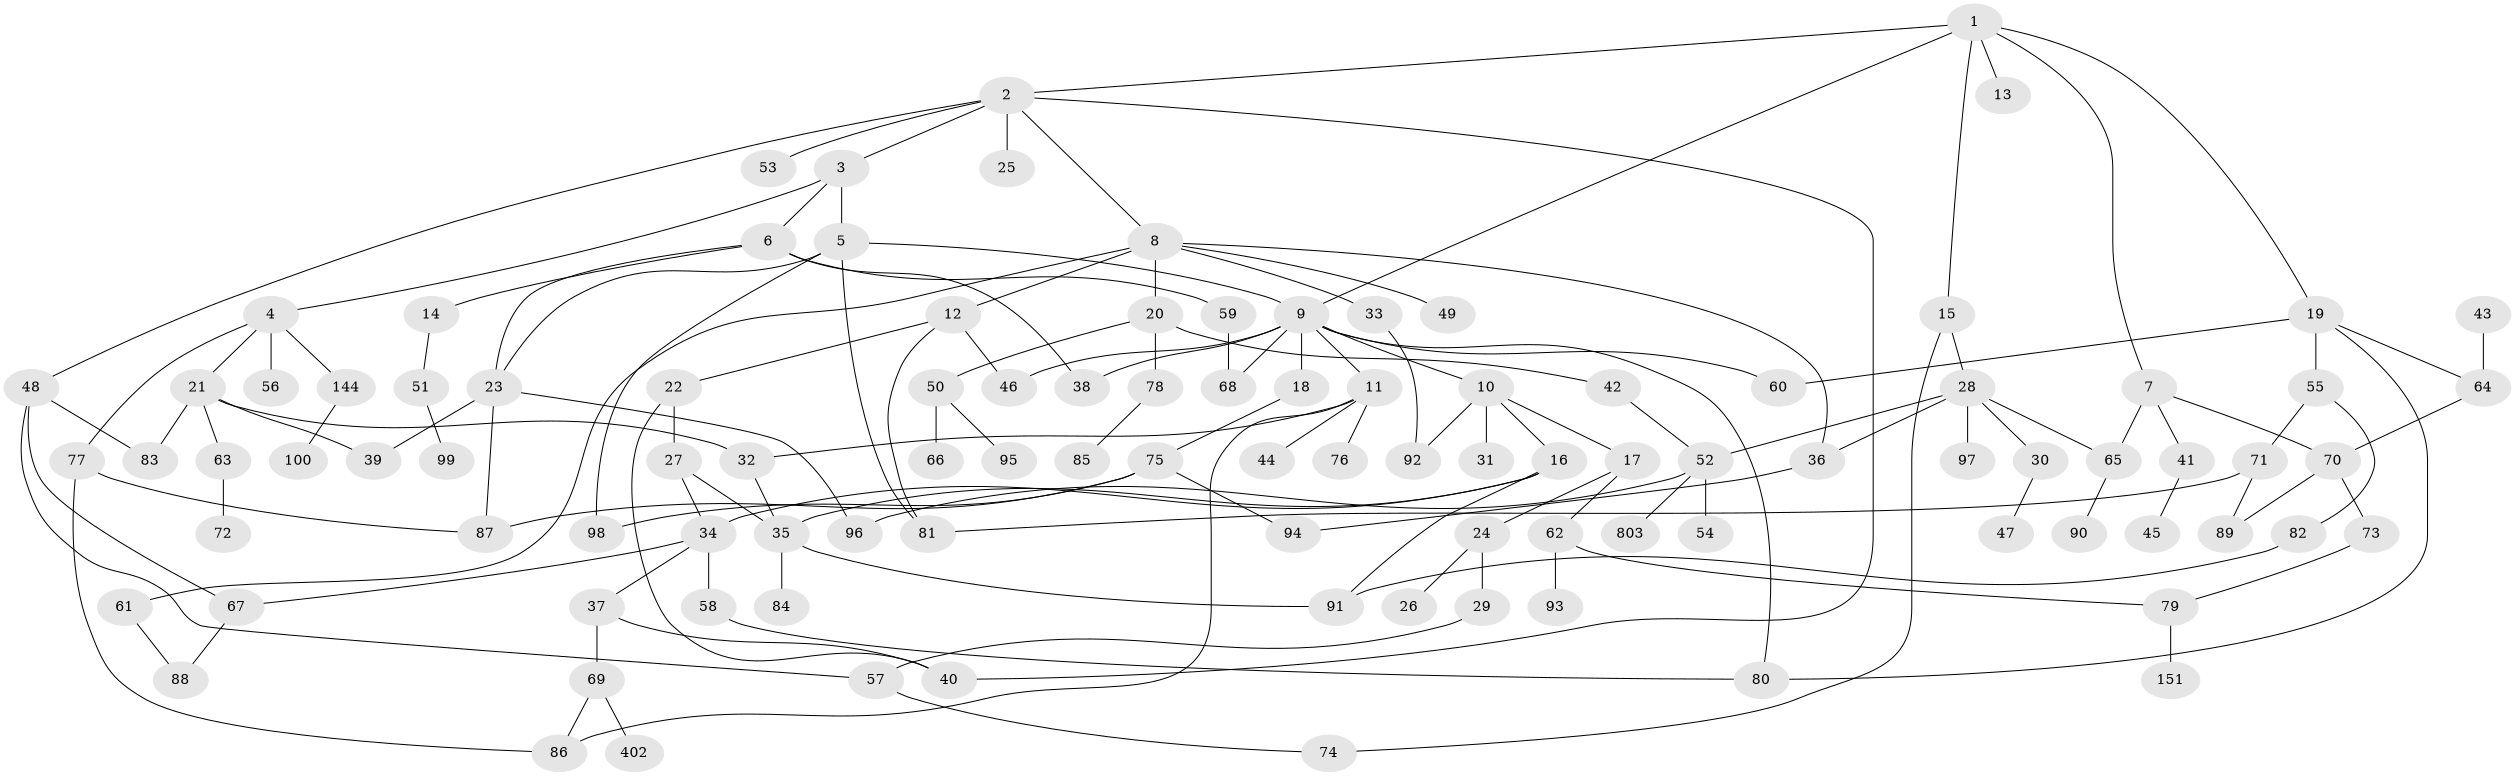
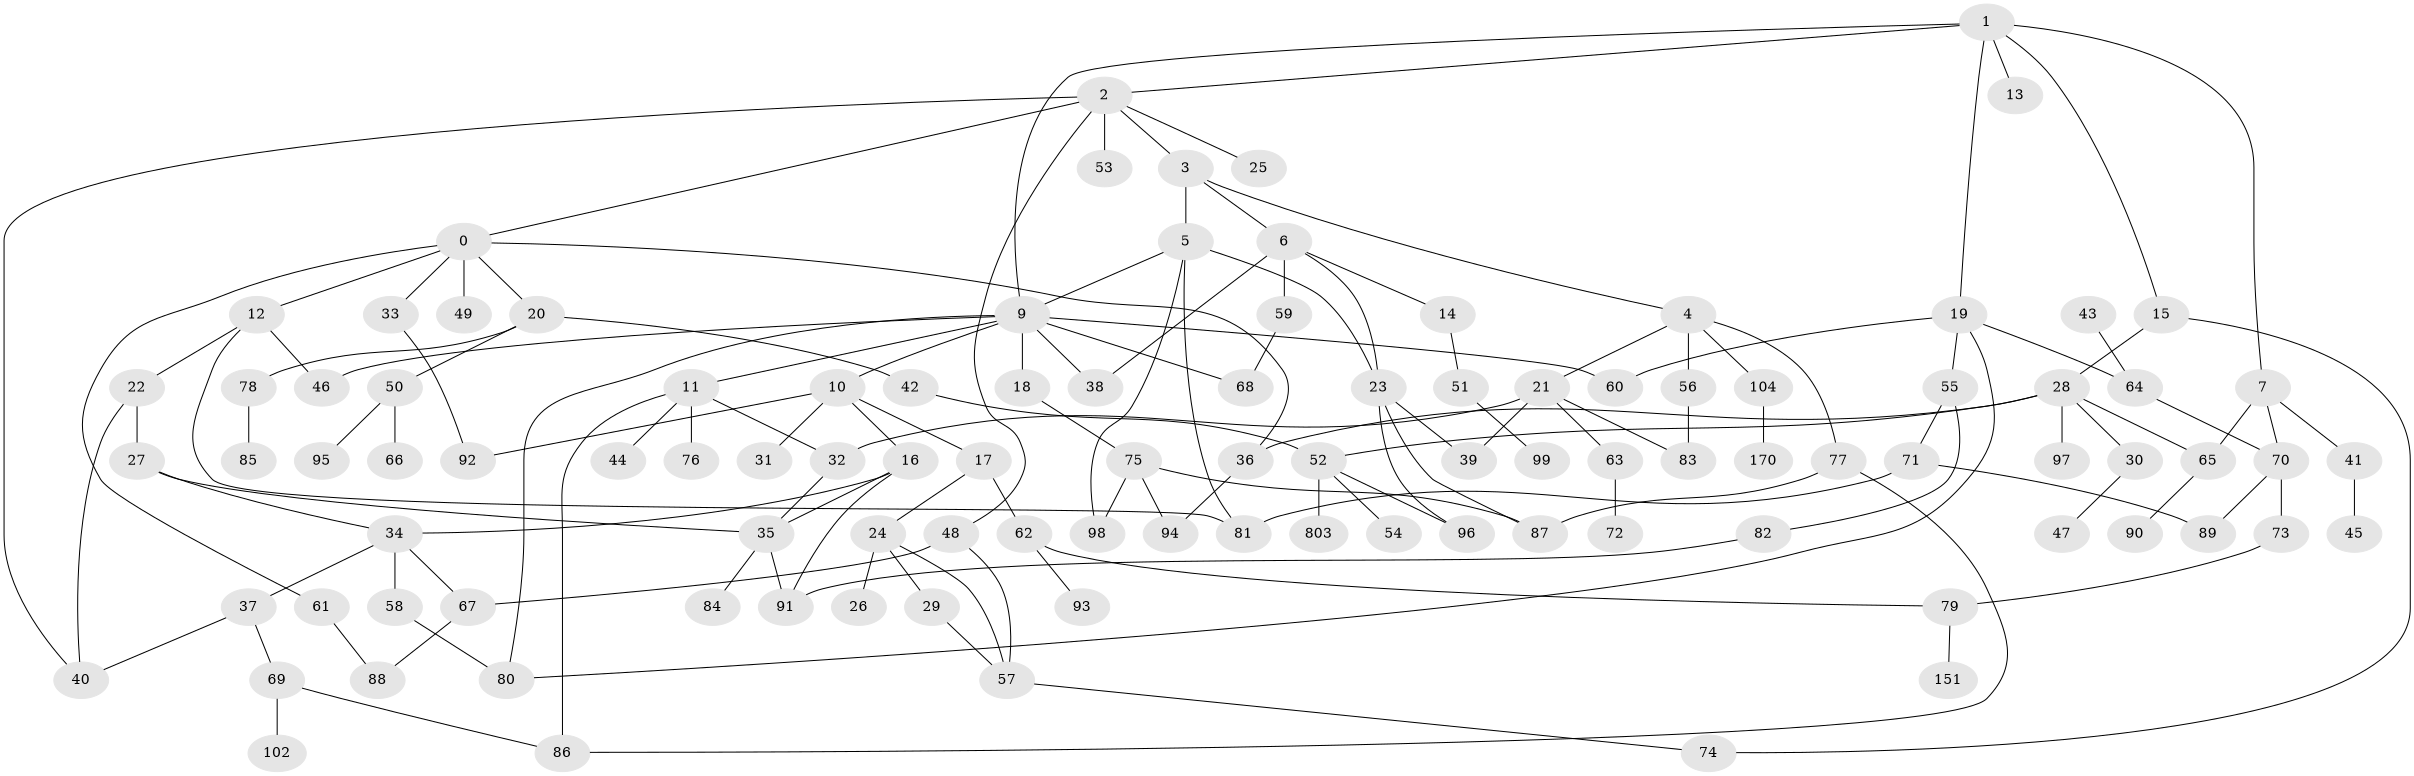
(1155, 242) -> (464, 242)
(346, 388) -> (1764, 388)
(91, 424) -> (1688, 422)
(298, 461) -> (1764, 461)
none -> (969, 589)
(635, 753) -> (277, 753)
